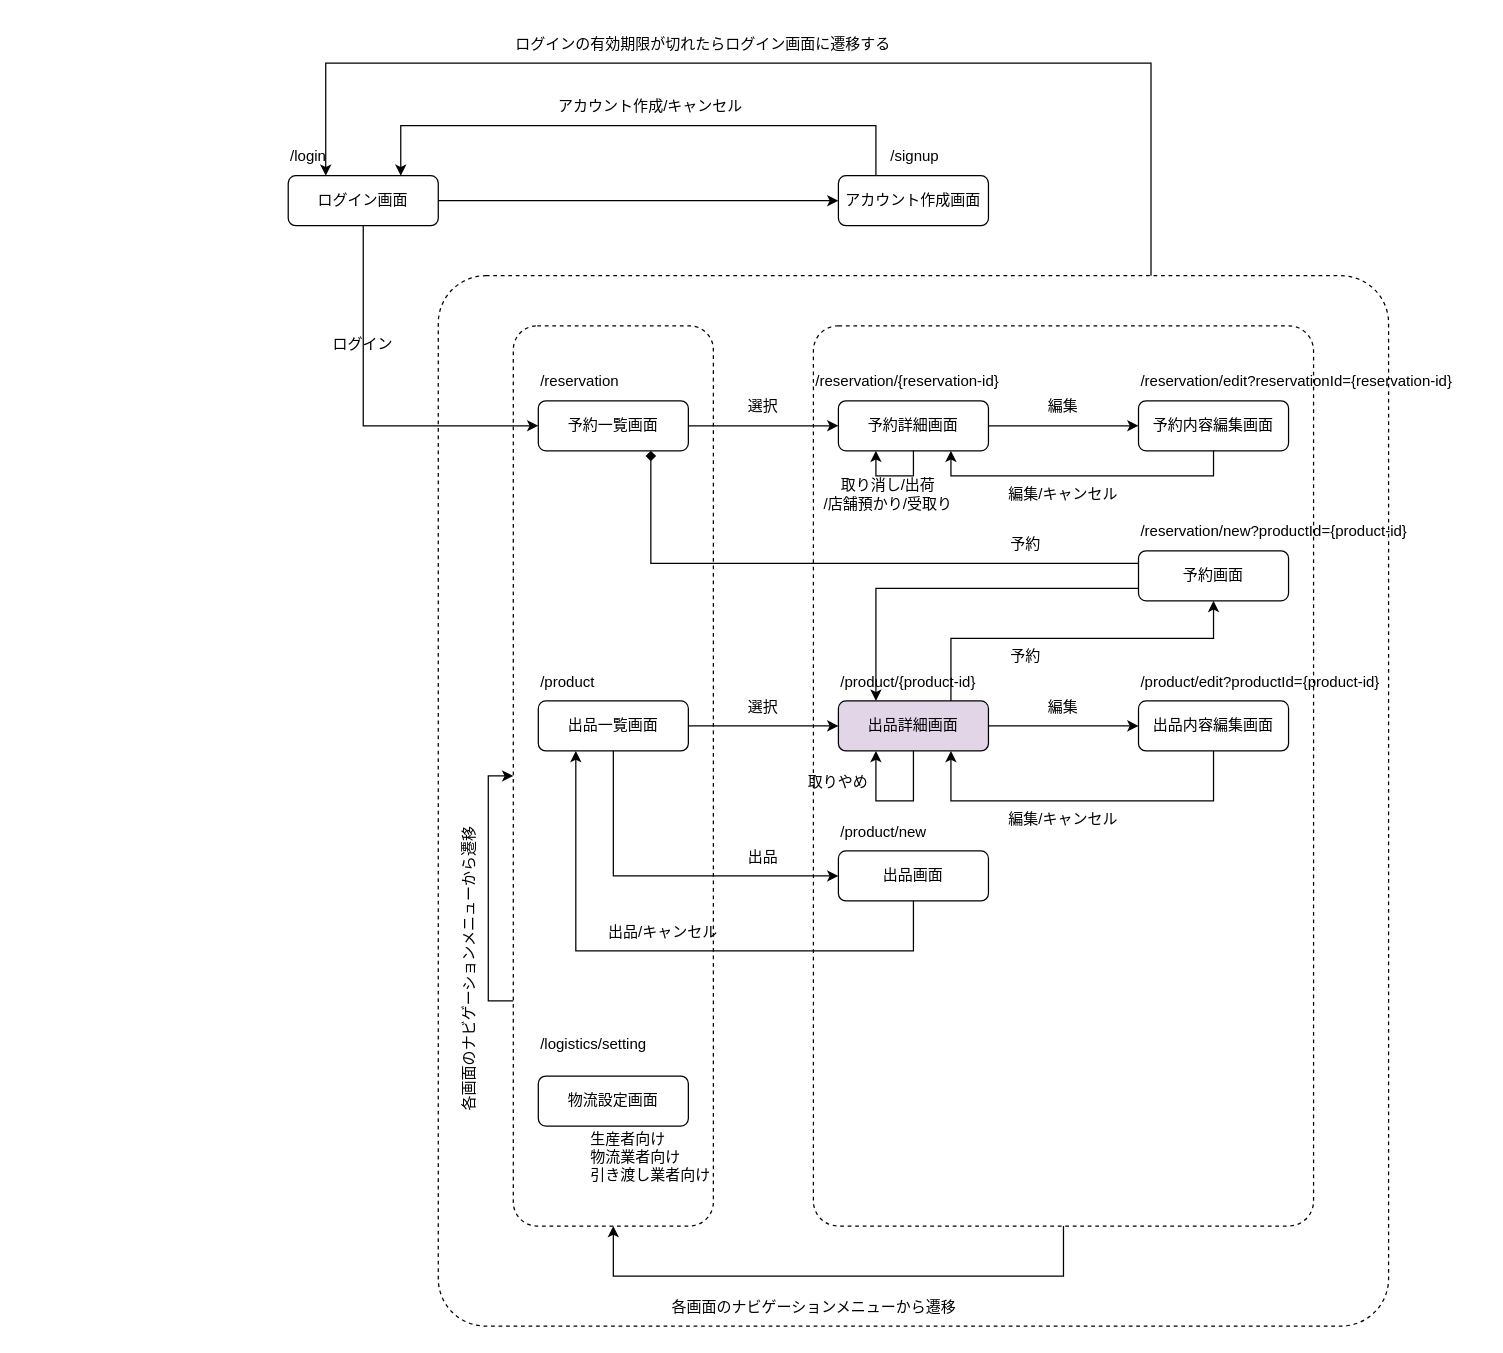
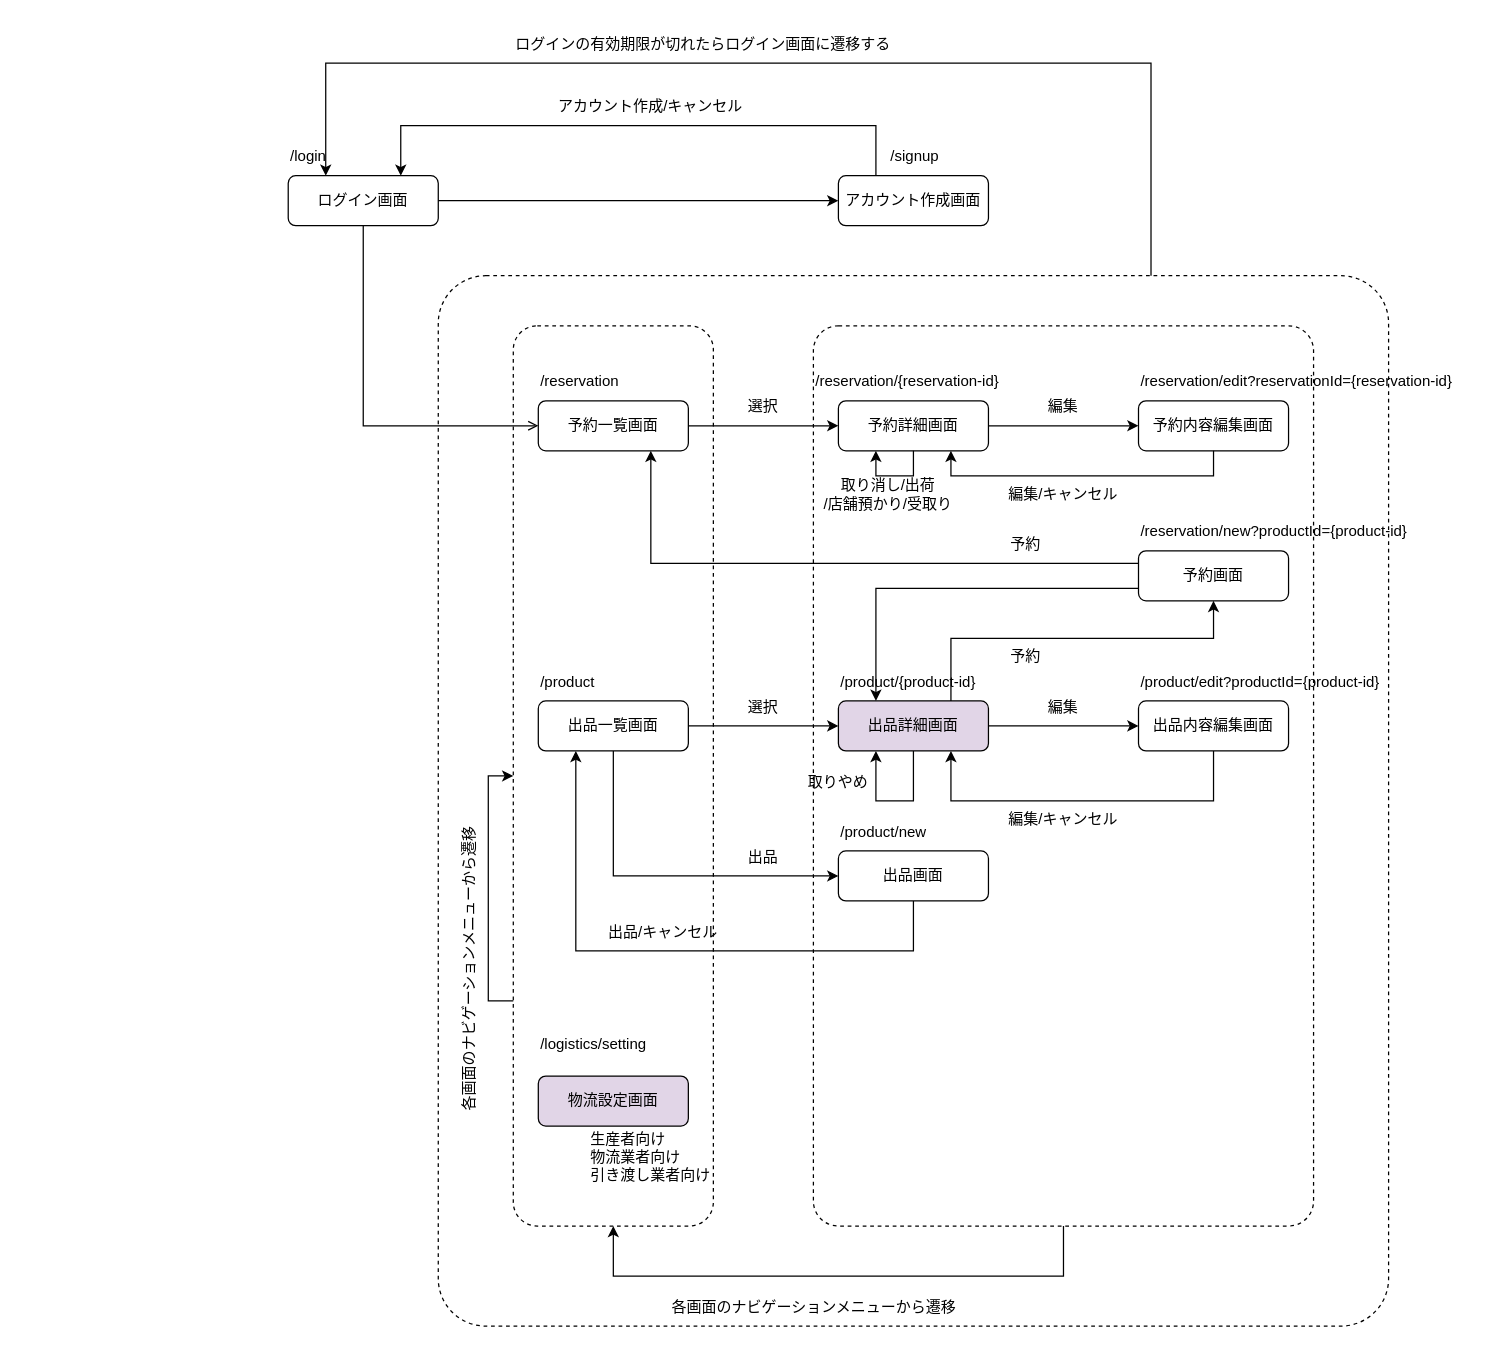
(363, 344) -> none
(528, 426) -> (530, 426)
(651, 461) -> (651, 461)
(613, 1101) -> (613, 1101)
